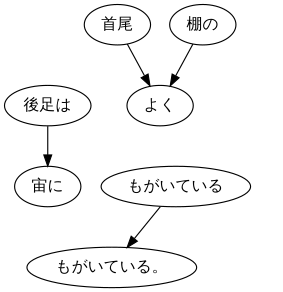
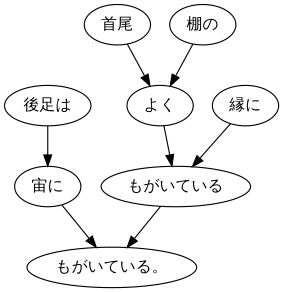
none -> (246, 106)
none -> (167, 140)
none -> (75, 222)
